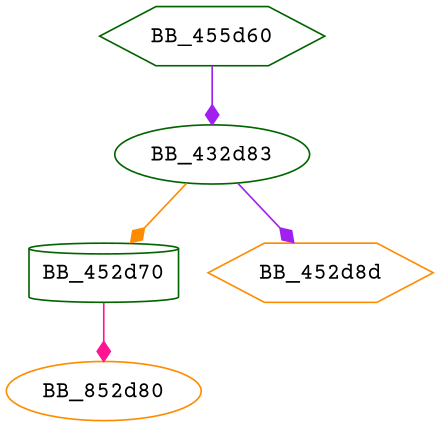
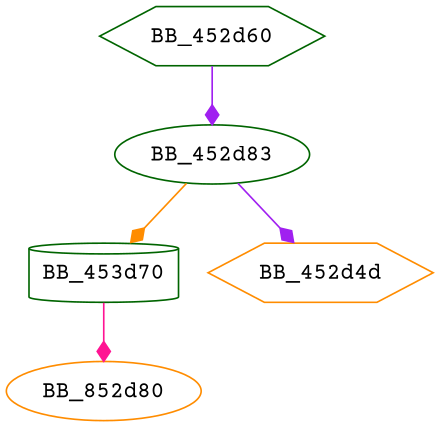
(212, 36) -> (212, 36)
(212, 154) -> (212, 154)
(104, 273) -> (104, 273)
(321, 273) -> (321, 273)
